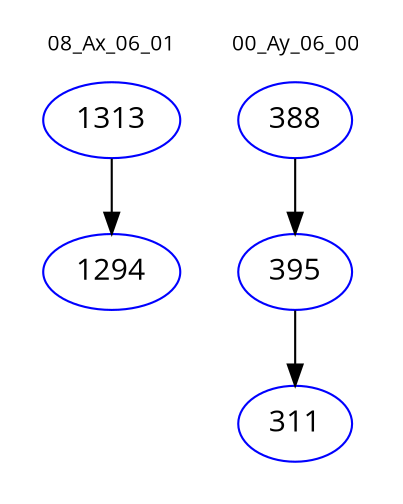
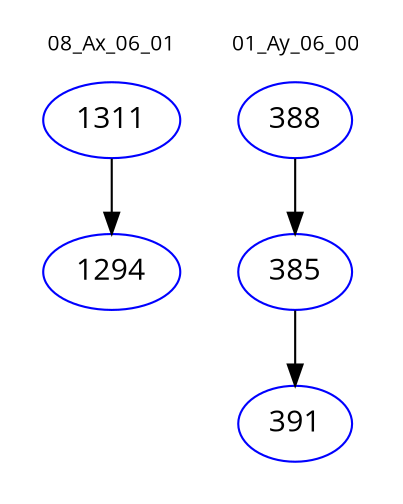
(296, 45) -> (296, 45)
(112, 120) -> (112, 120)
(295, 272) -> (295, 272)
(295, 424) -> (295, 424)
